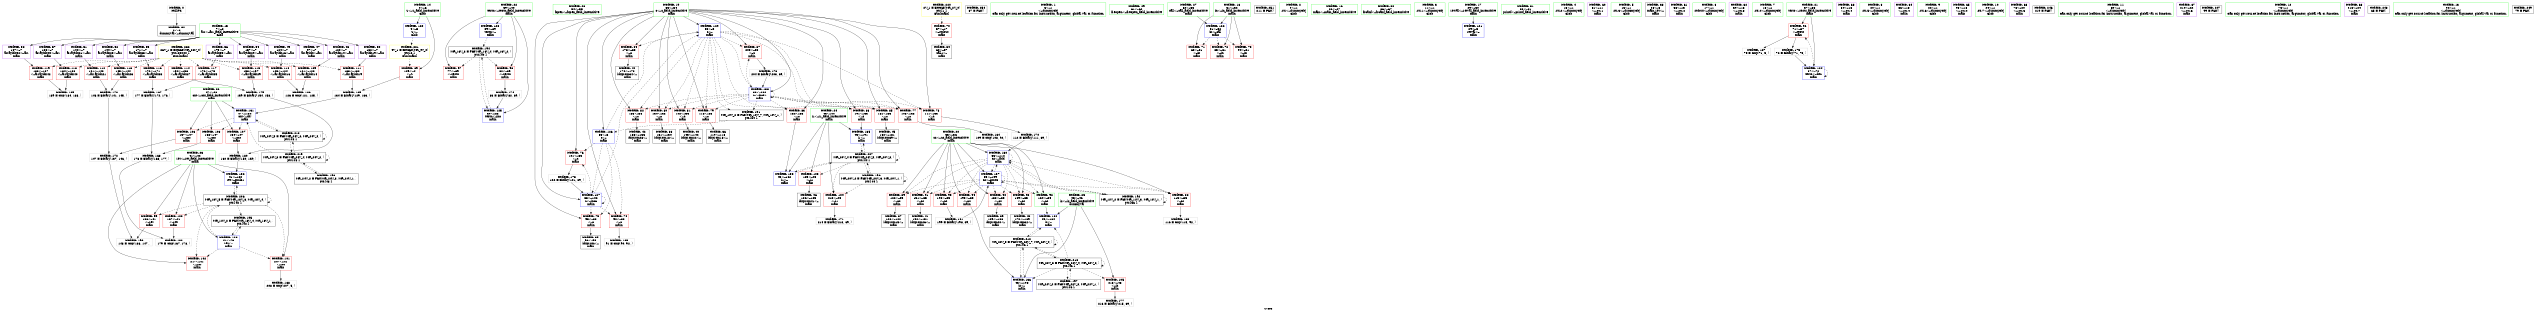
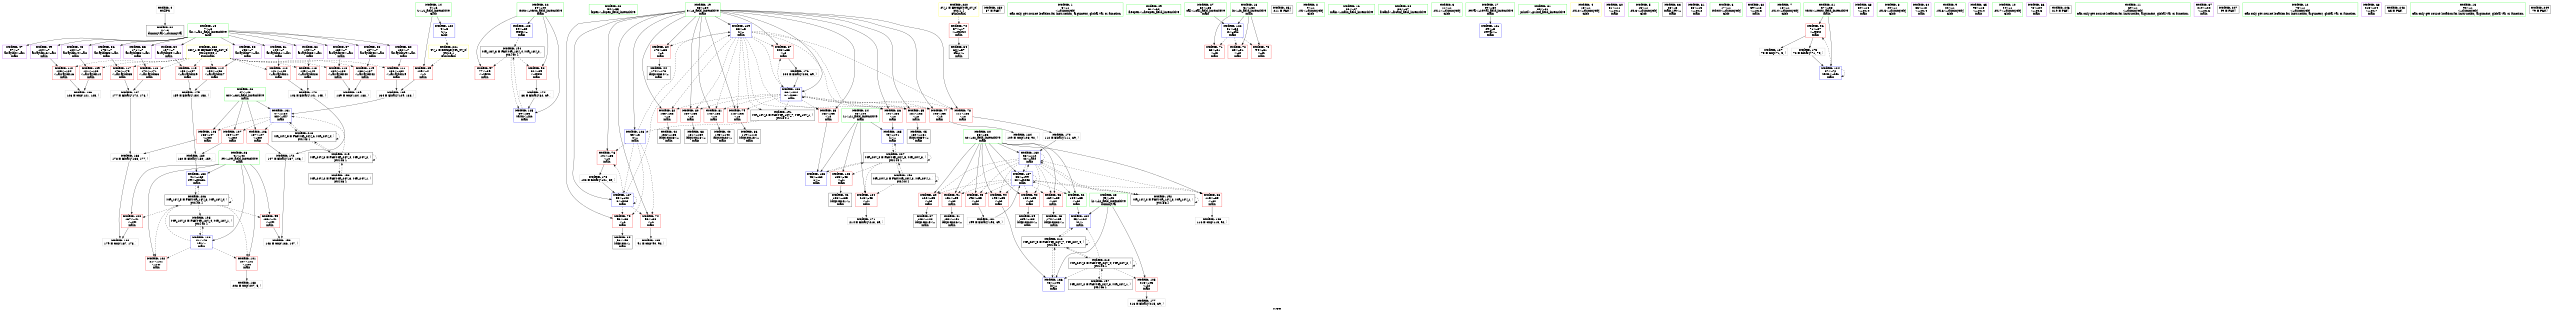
(1569, 10) -> (1586, 10)
none -> (247, 52)
